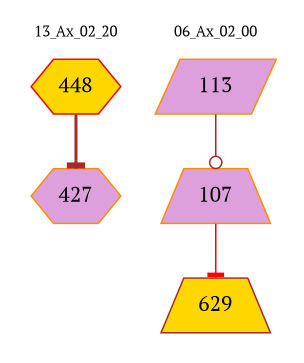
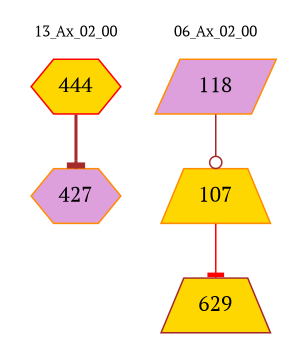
(76, 33) -> (76, 33)
(76, 87) -> (76, 87)
(216, 87) -> (216, 87)
(216, 196) -> (216, 196)
